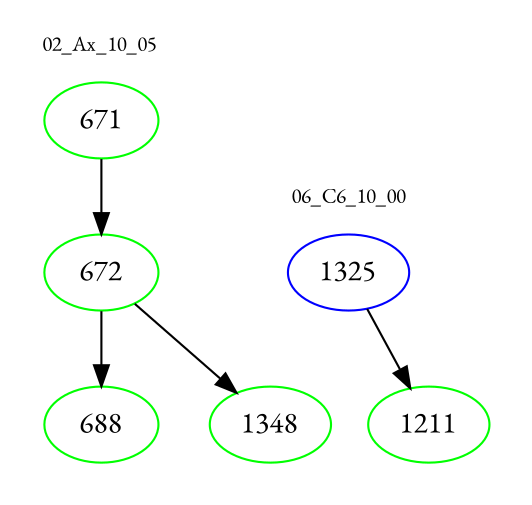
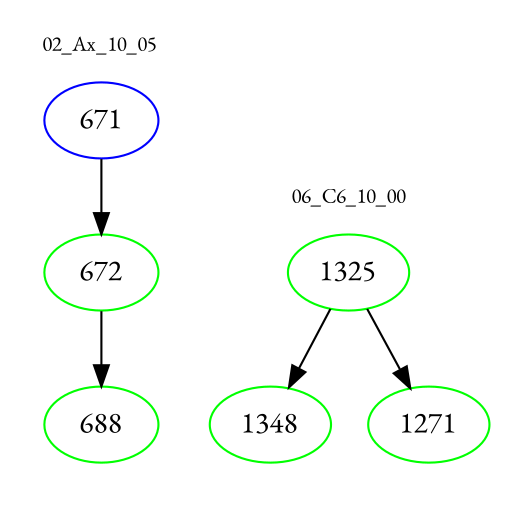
(101, 120) -> (101, 120)
(349, 273) -> (349, 273)
(163, 328) -> (315, 339)
(429, 425) -> (429, 425)
